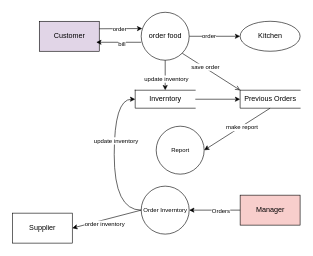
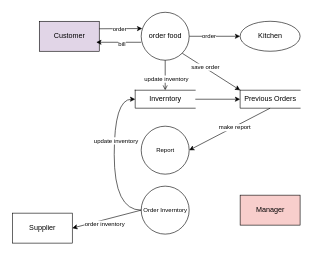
(165, 84) -> (165, 85)
(236, 87) -> (235, 87)
(180, 150) -> (165, 150)
(219, 210) -> none
